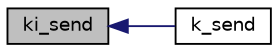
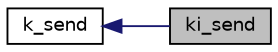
(152, 26) -> (146, 26)
